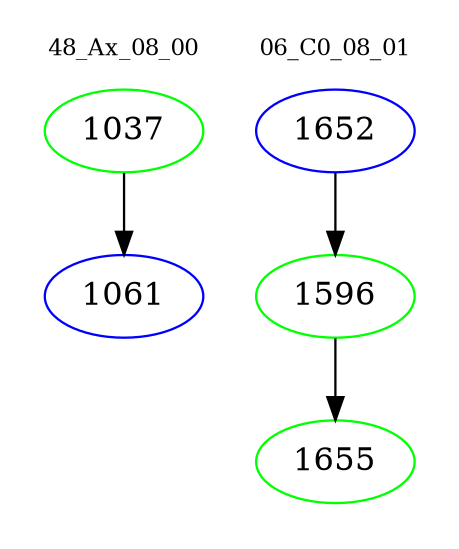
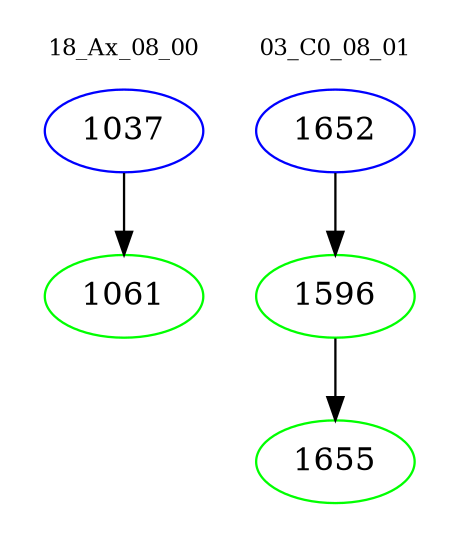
(124, 49) -> (124, 49)
(335, 49) -> (335, 49)
(124, 131) -> (124, 131)
(124, 296) -> (124, 296)
